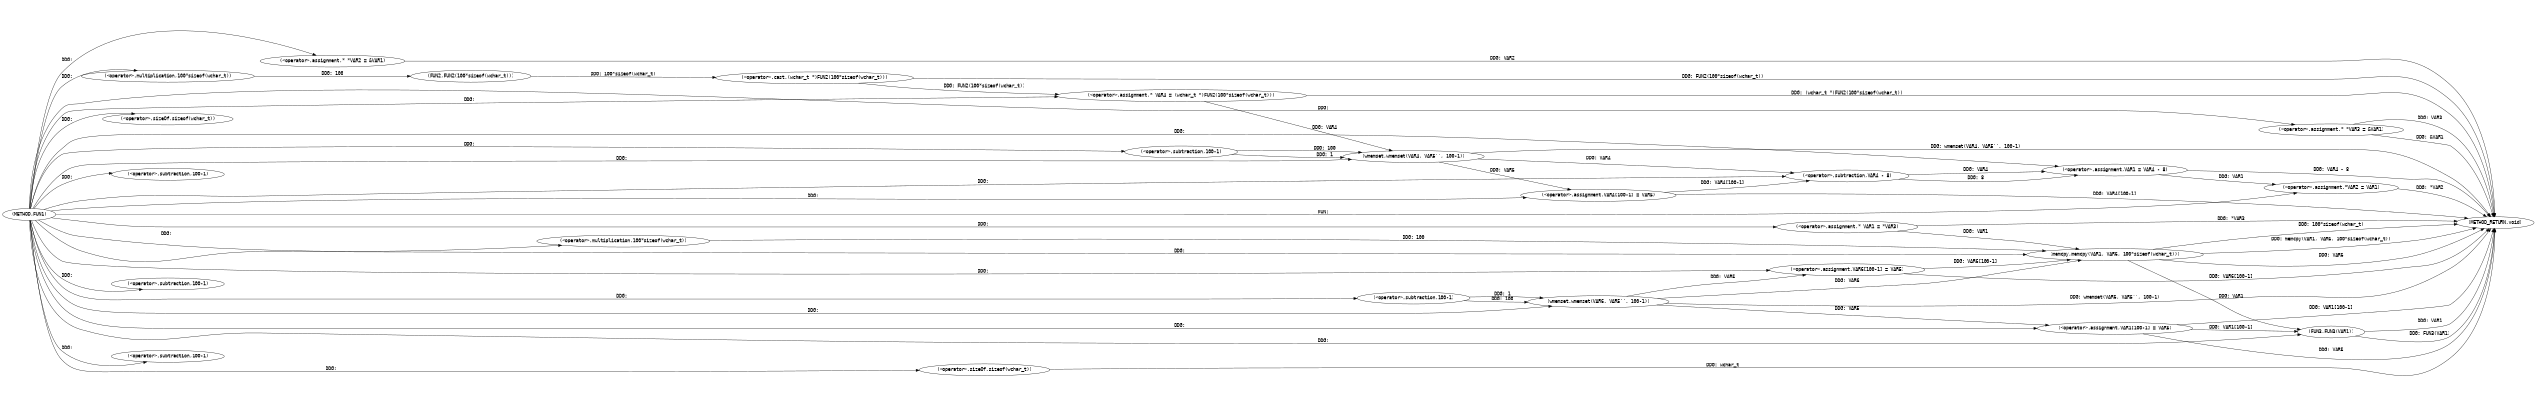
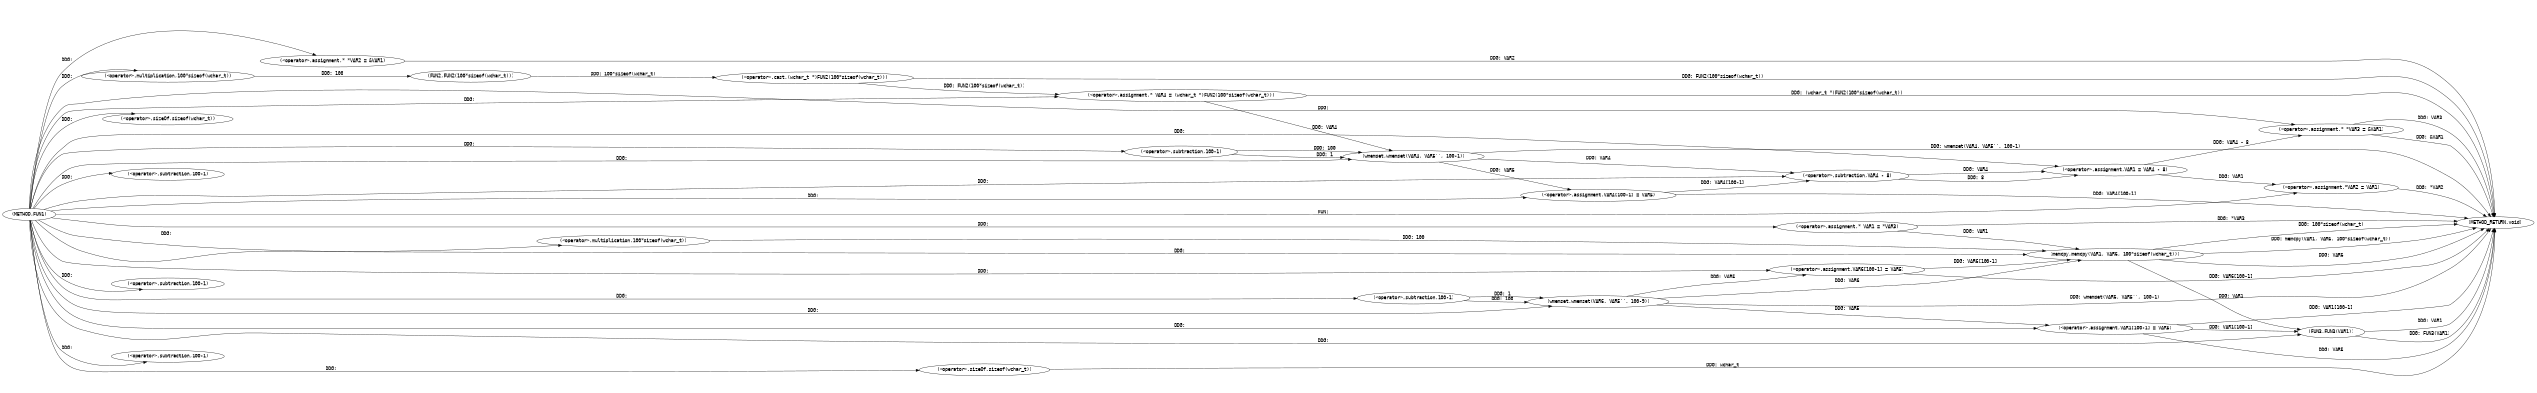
(2343, 175) -> (2214, 152)
(1598, 302) -> (1598, 302)
